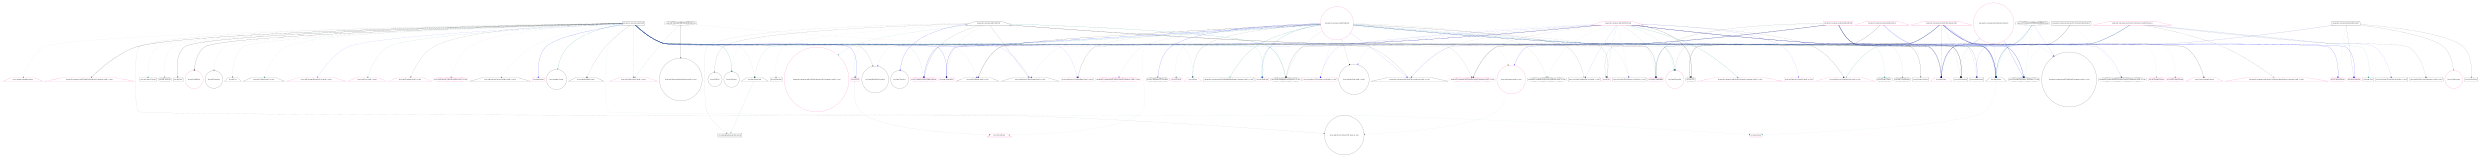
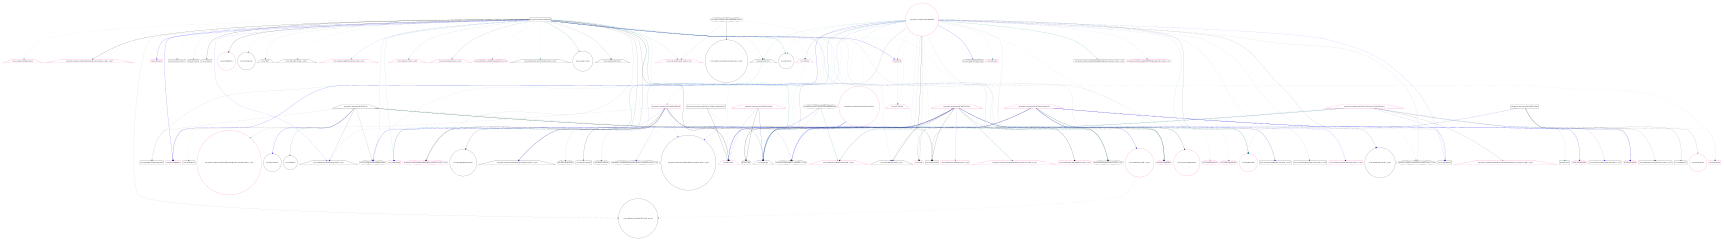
(1499, 44) -> (739, 85)
(924, 79) -> (373, 163)
(2204, 79) -> (1187, 163)
(1891, 127) -> (1672, 128)
